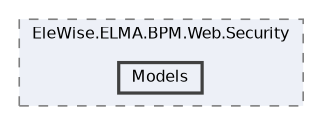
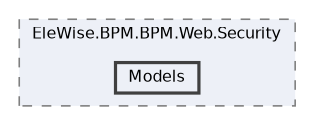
(161, 34) -> (157, 34)
